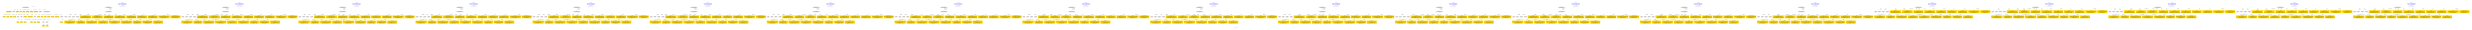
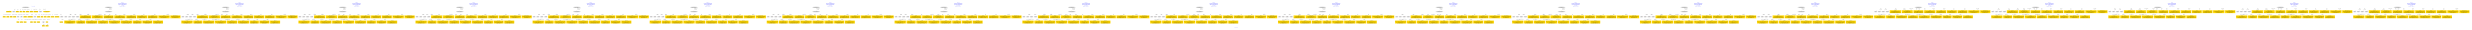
(47, 12) -> (47, 12)
(47, 22) -> (47, 22)
